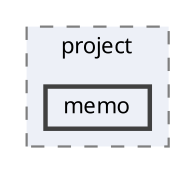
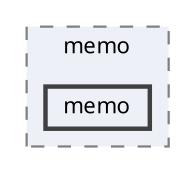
(98, 48) -> (98, 48)
